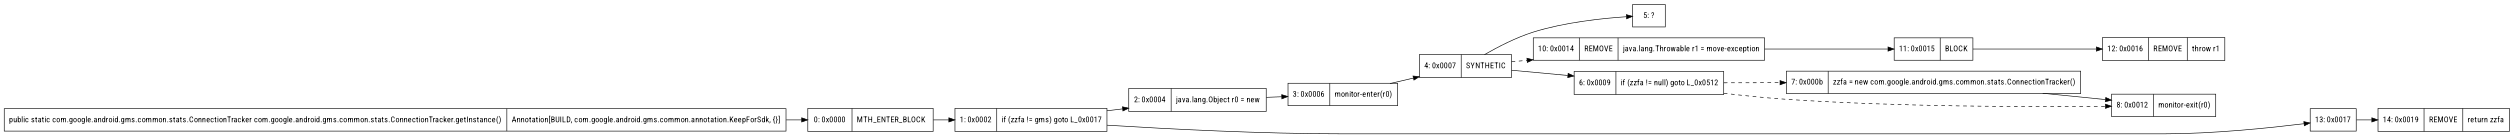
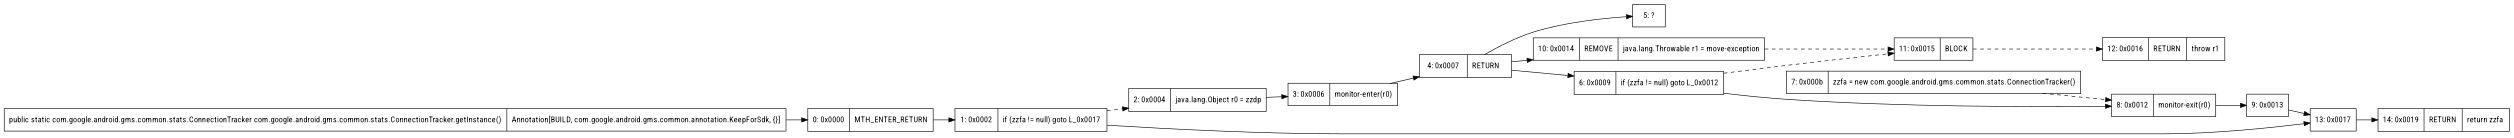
(1826, 49) -> (1826, 49)
(2035, 49) -> (2035, 49)
(2168, 49) -> (2167, 49)
(1519, 61) -> (1519, 61)
(1486, 66) -> (1486, 66)
(1670, 83) -> (1670, 83)
(1752, 83) -> (1806, 63)
(2074, 96) -> (2074, 96)
(1218, 100) -> (1218, 100)
(1914, 105) -> (1914, 105)
none -> (2268, 105)
(1115, 110) -> (1115, 110)
(891, 120) -> (891, 120)
(1052, 120) -> (1052, 120)
(2443, 120) -> (2443, 120)
